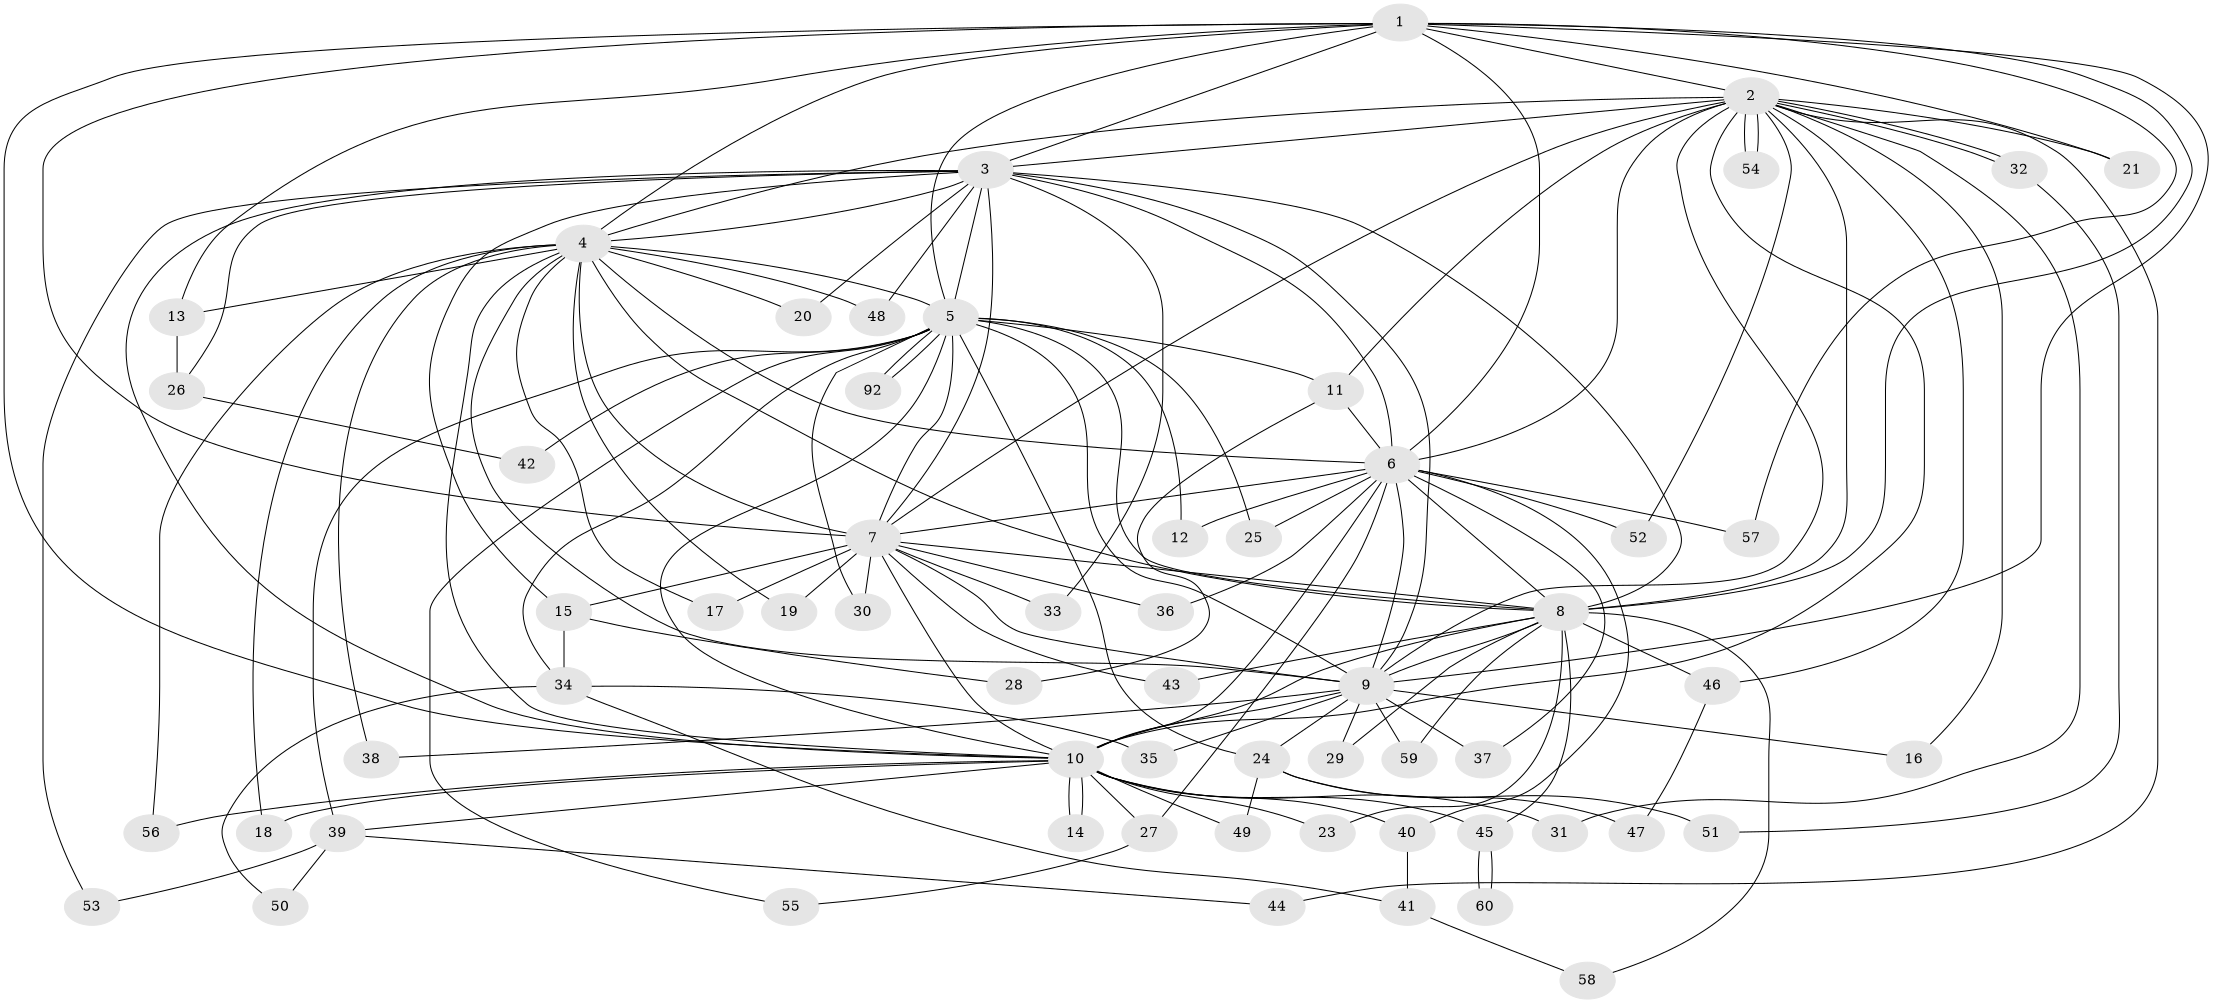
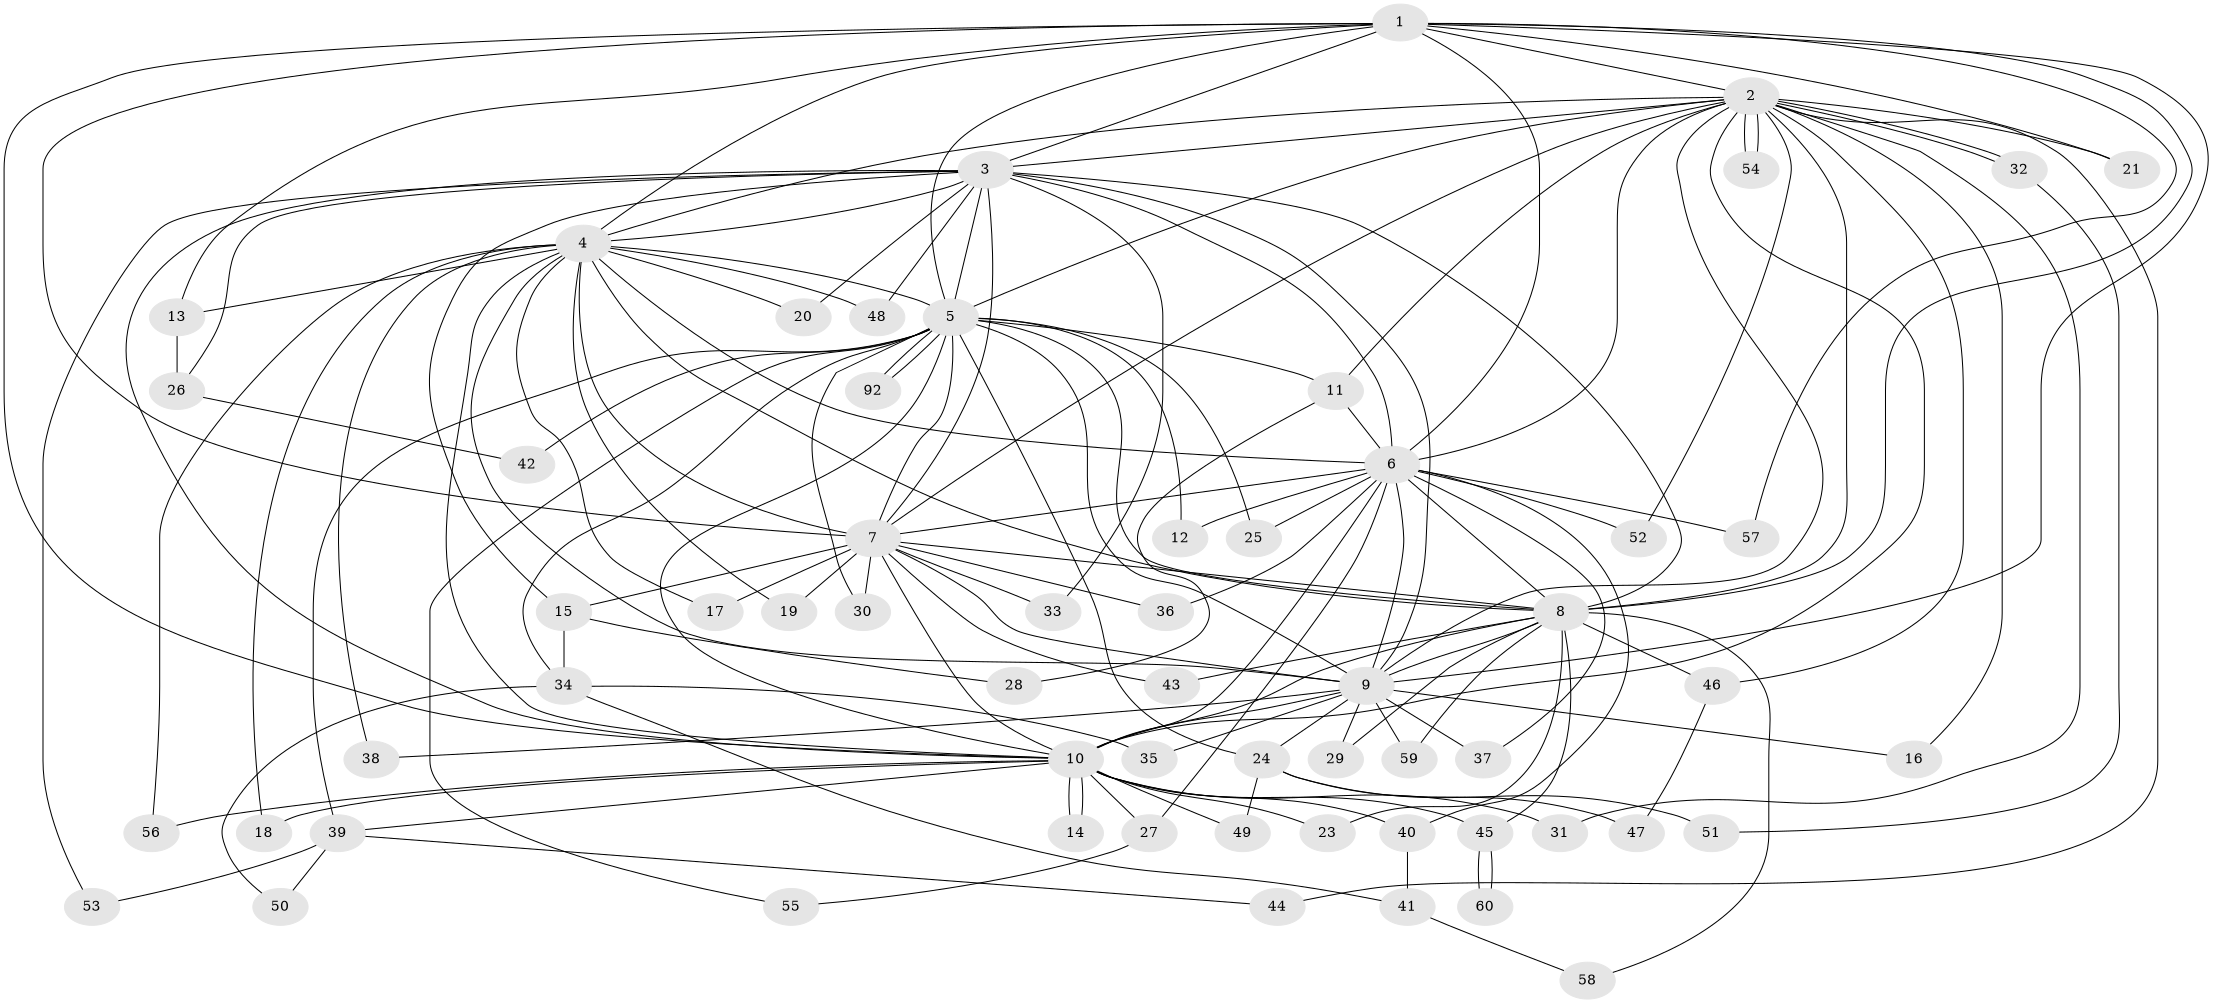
none -> (1340, 171)
